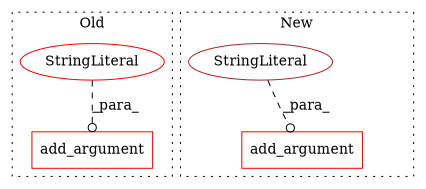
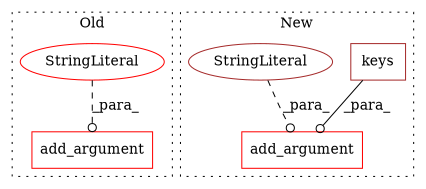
none -> (378, 62)
